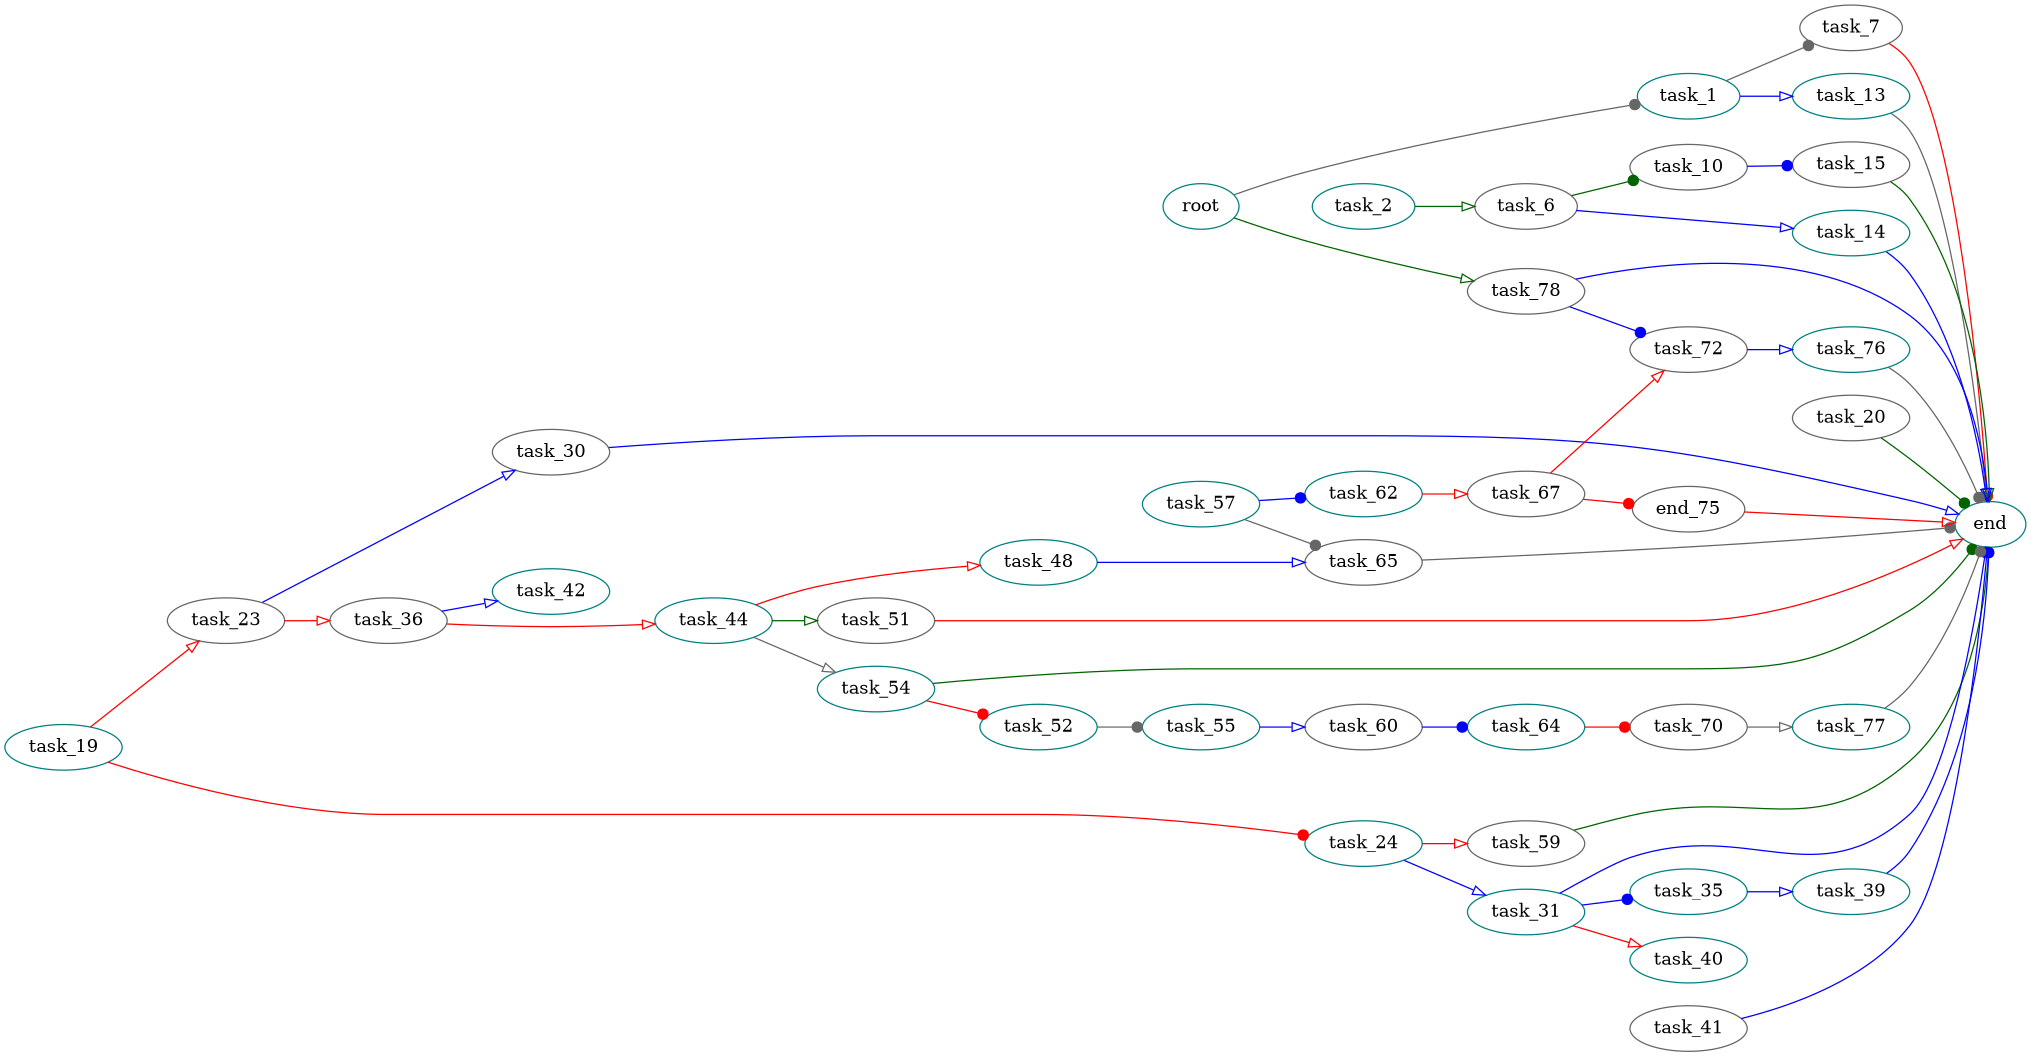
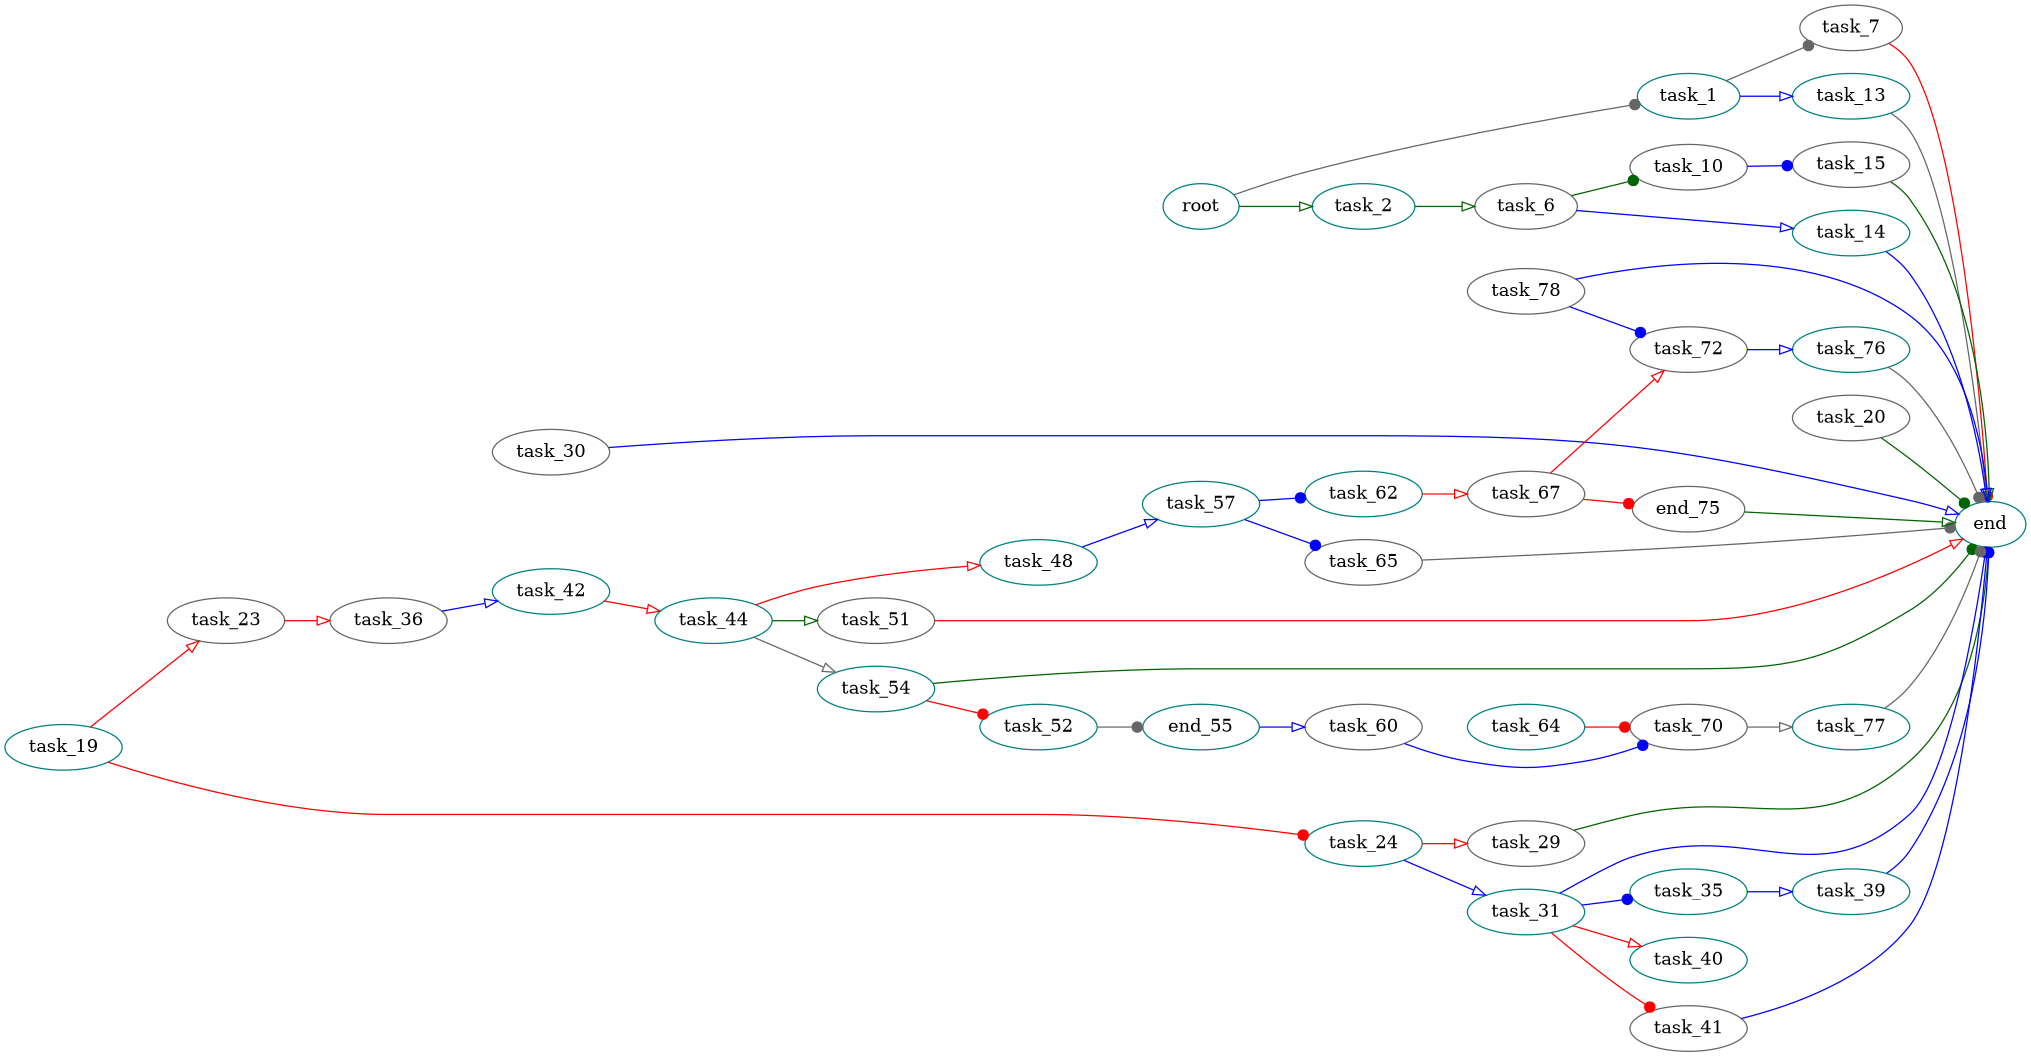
(1347, 252) -> (1269, 206)
(1843, 517) -> (1843, 517)
(1278, 532) -> (1278, 532)
(383, 539) -> none
(1195, 562) -> (1114, 535)
(545, 627) -> (626, 605)
(1201, 727) -> (1201, 727)
(1440, 727) -> (1521, 767)
(1526, 844) -> (1526, 844)
none -> (1597, 970)
